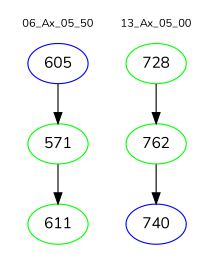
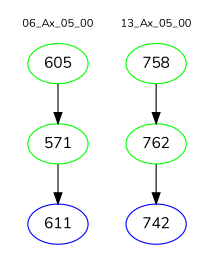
(58, 24) -> (58, 24)
(58, 64) -> (58, 64)
(156, 64) -> (156, 64)
(58, 224) -> (58, 224)
(156, 224) -> (156, 224)
